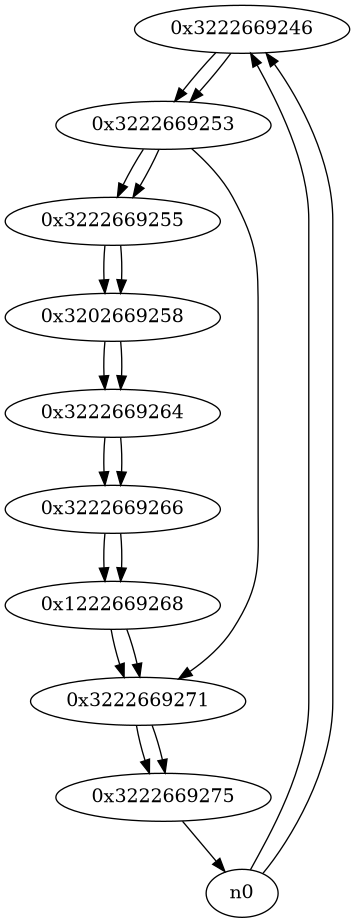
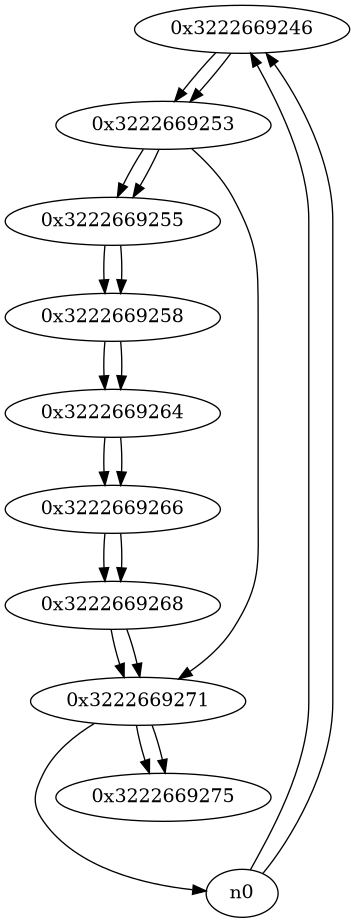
(113, 317) -> (113, 317)
(113, 605) -> (113, 605)
(199, 841) -> (58, 838)
